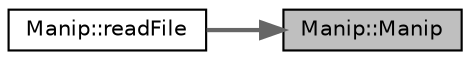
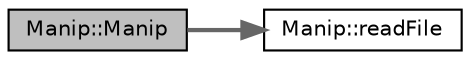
(234, 30) -> (215, 30)
